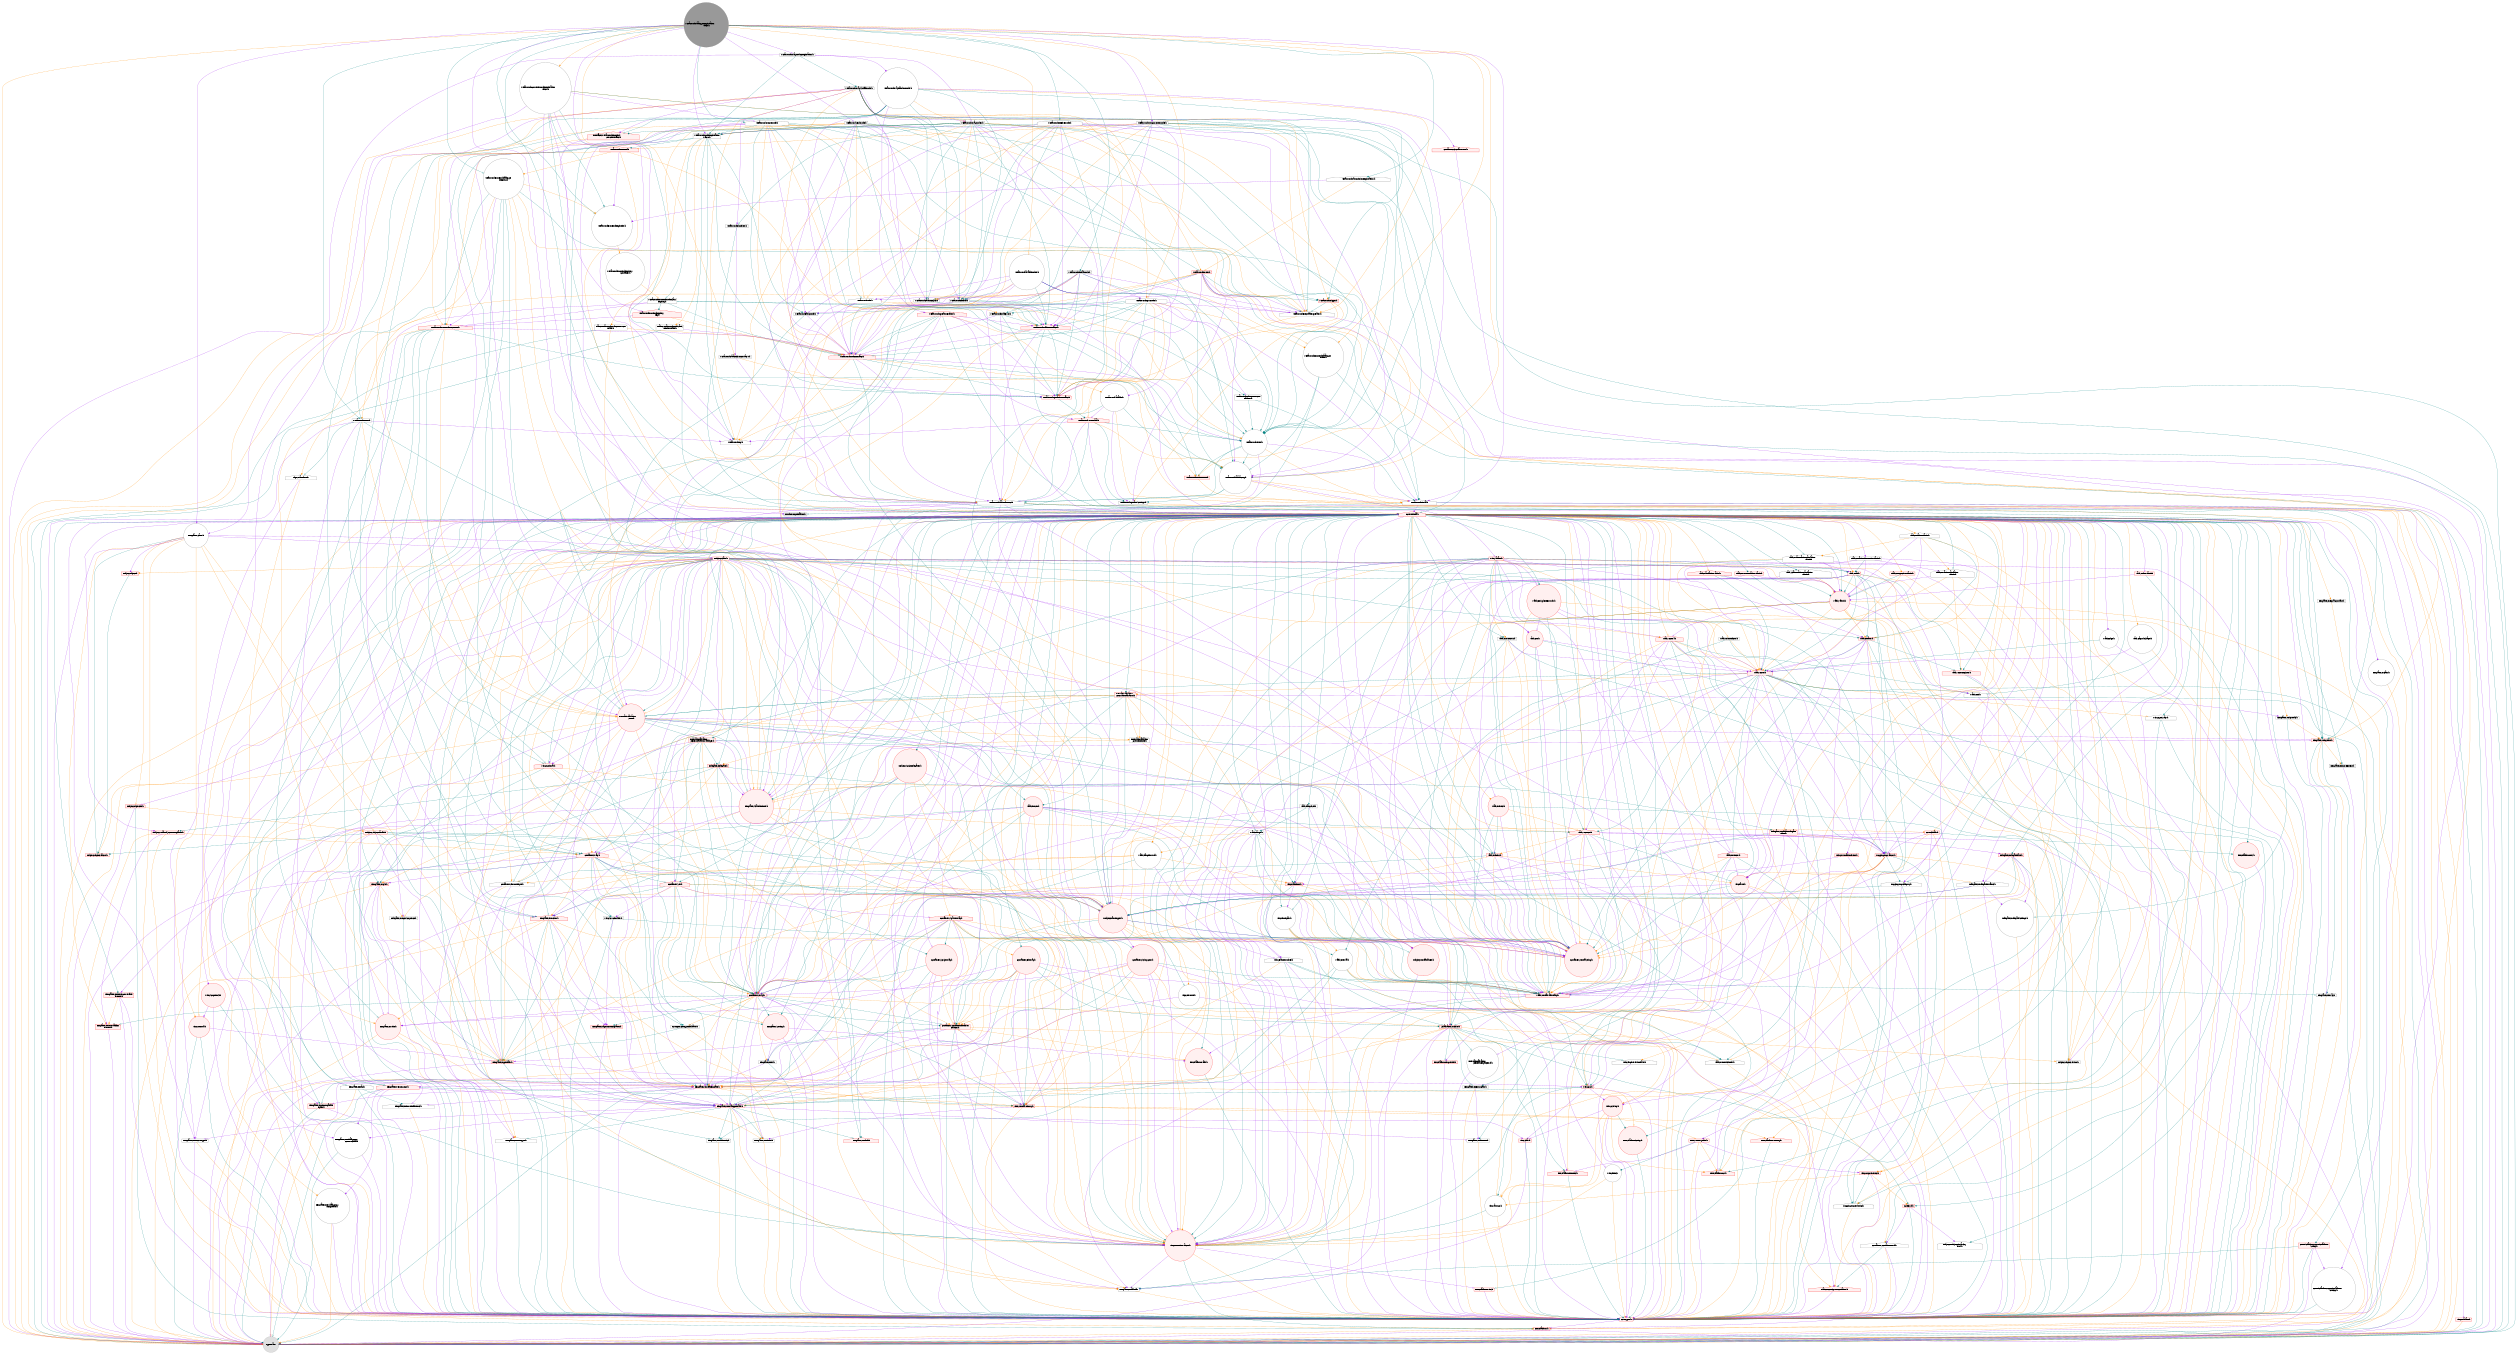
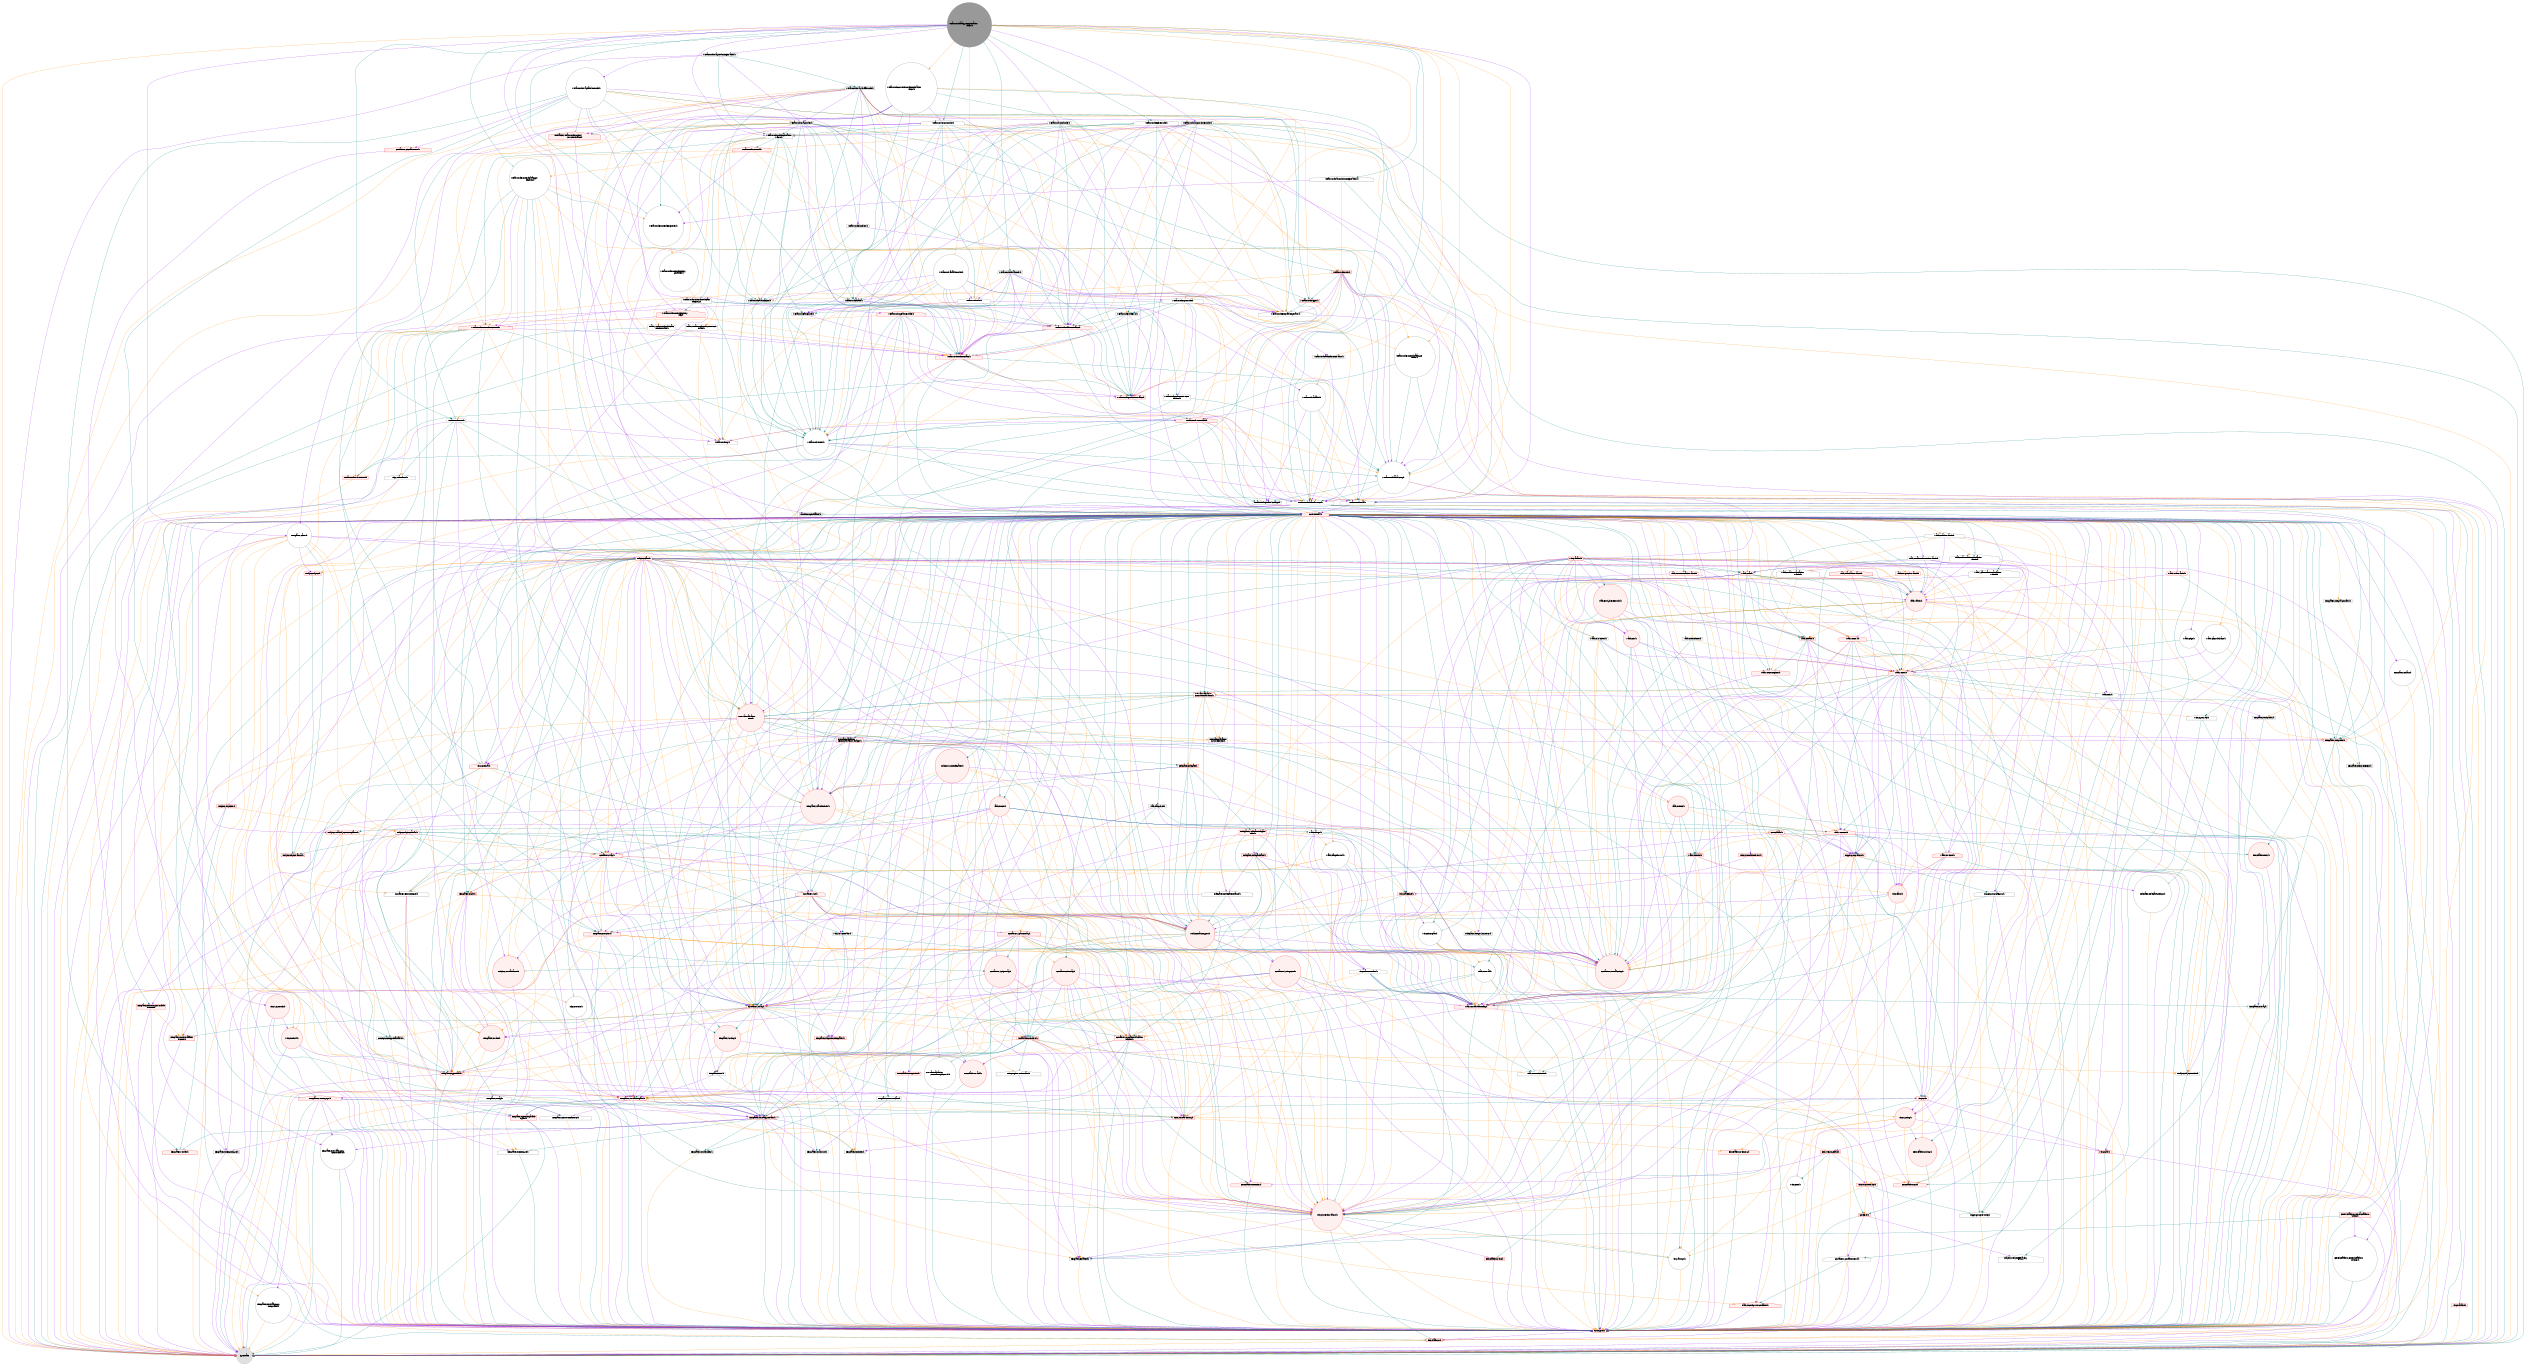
(1994, 896) -> none
(1343, 1239) -> (1489, 1235)
